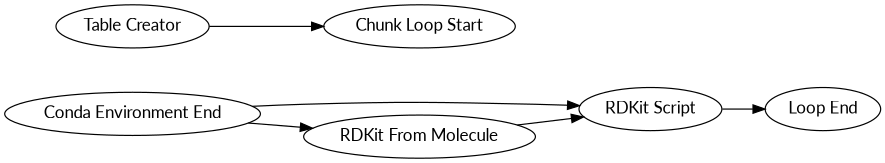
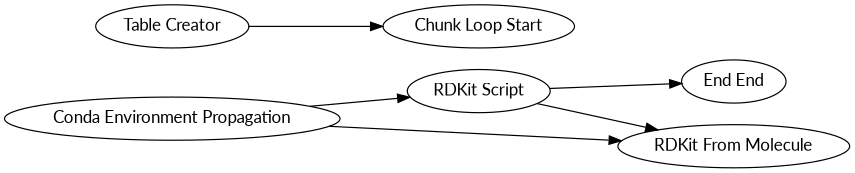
(823, 109) -> (734, 82)
(133, 114) -> (172, 119)
(544, 122) -> (592, 115)
